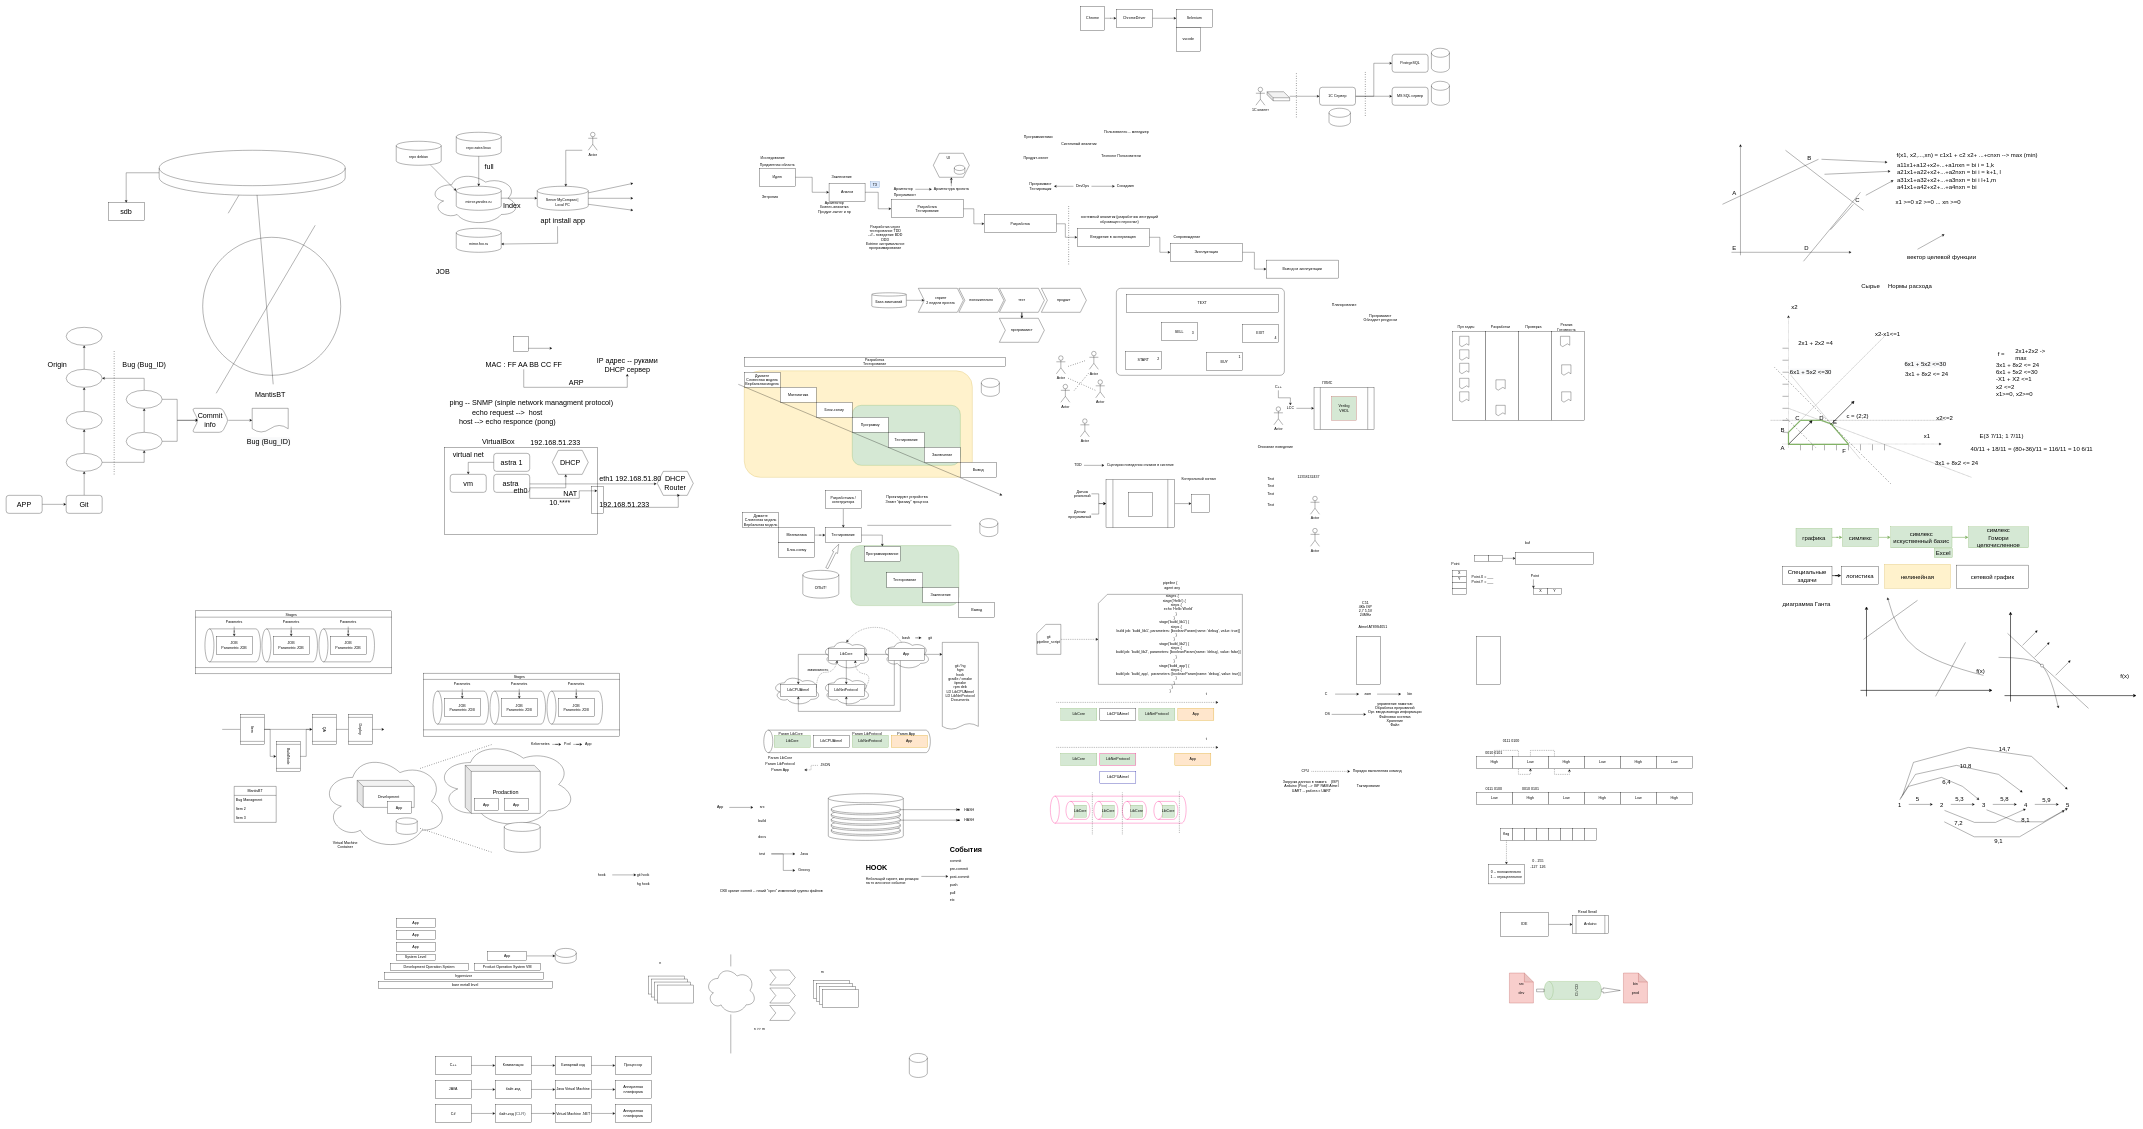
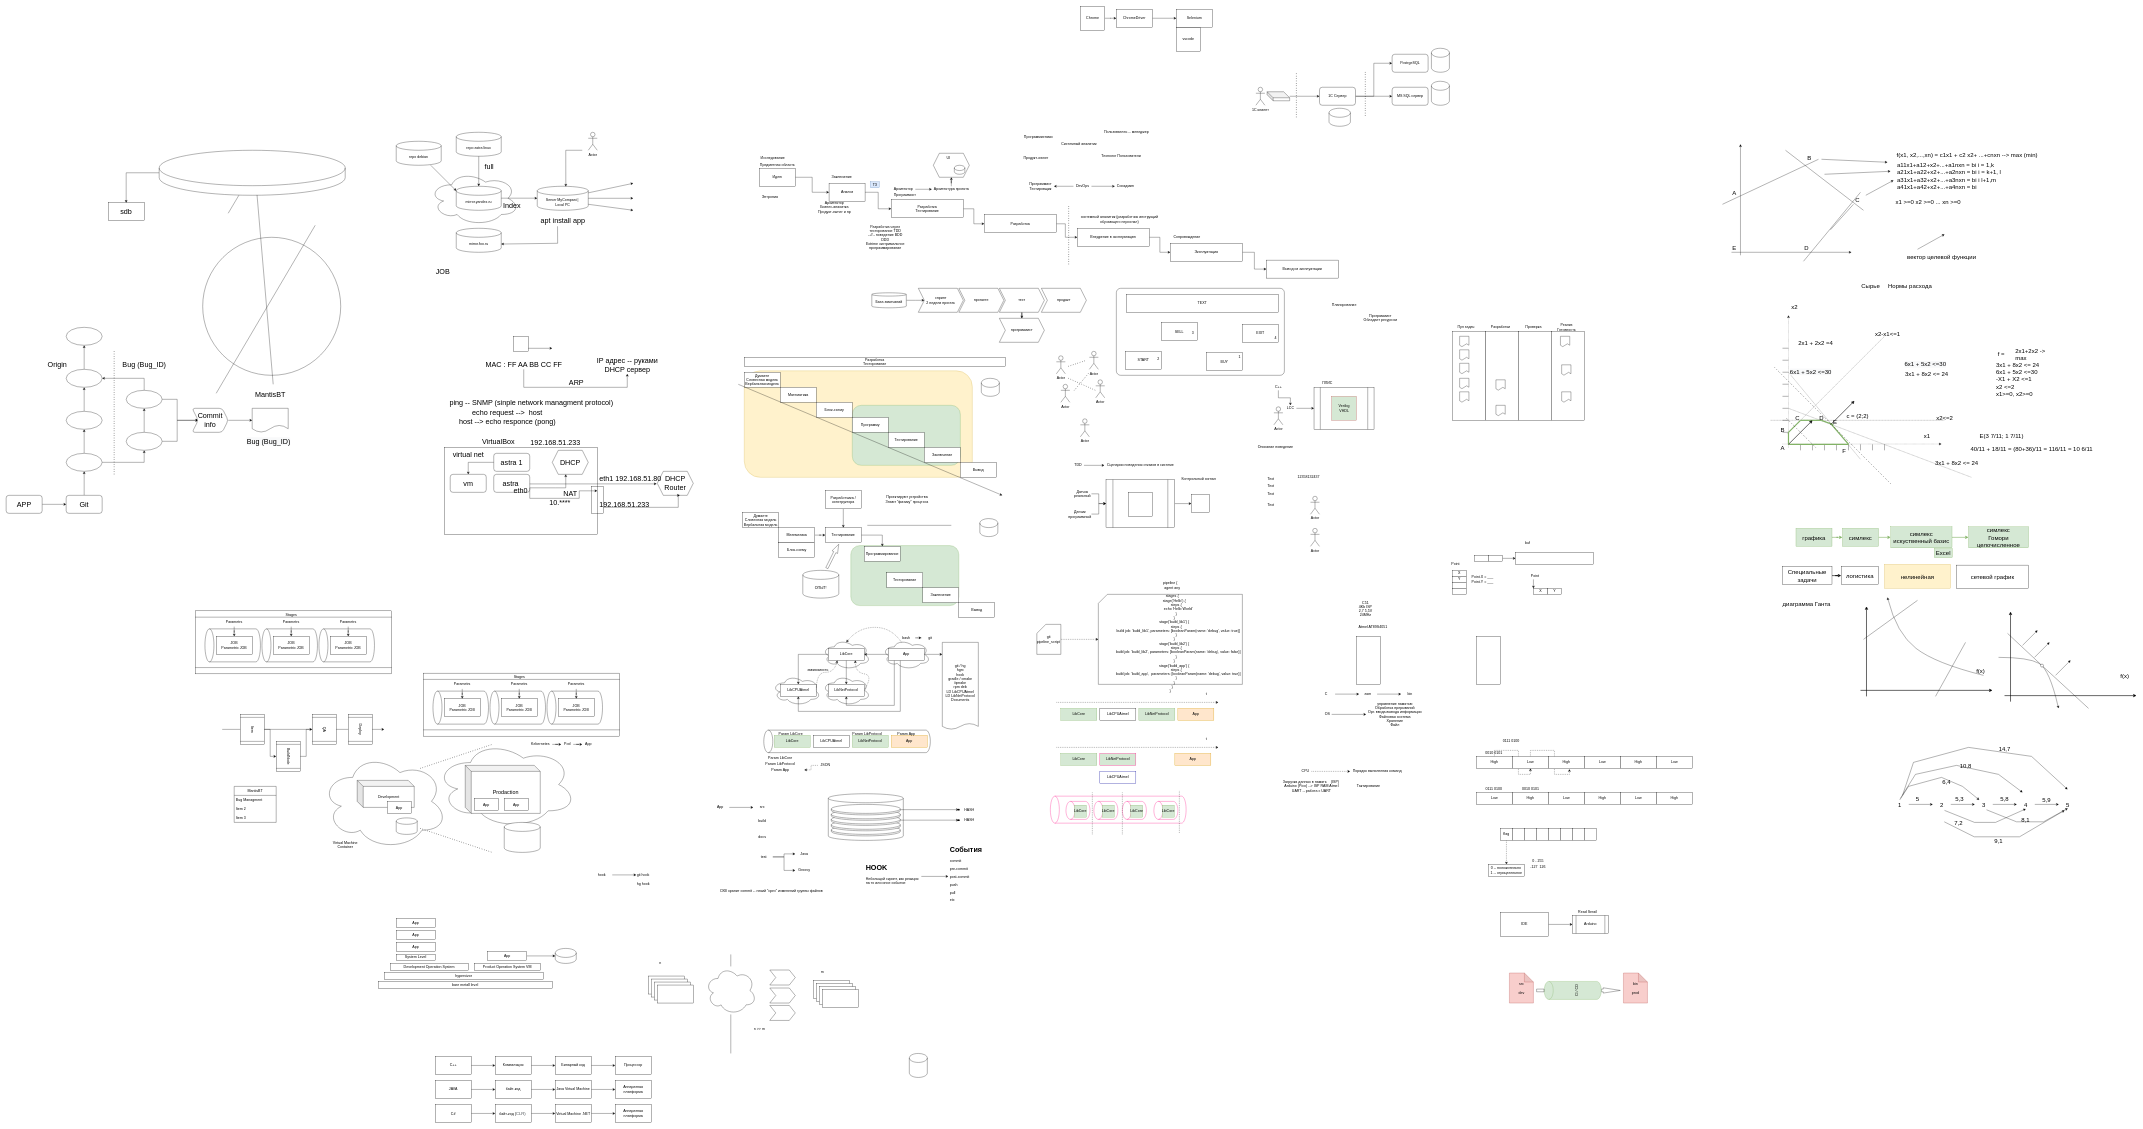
(981, 300) -> (981, 300)
(762, 854) -> (764, 857)
(1506, 874) -> (1506, 870)
